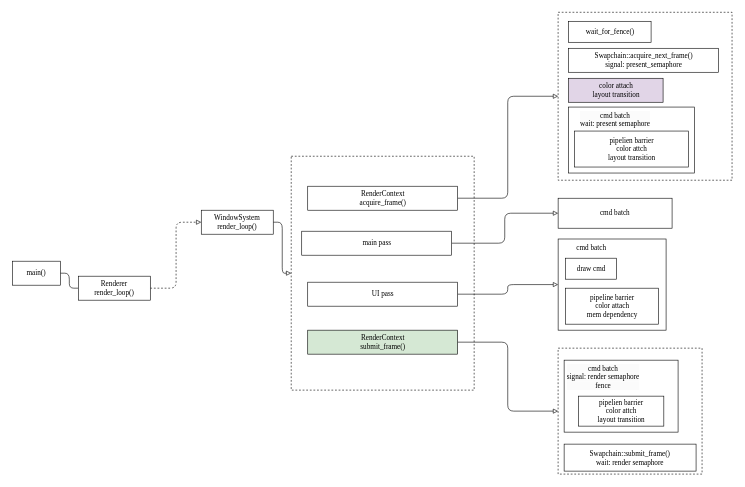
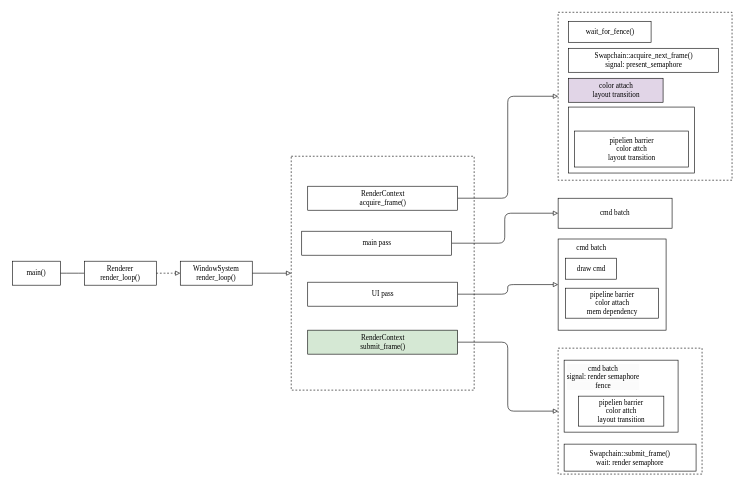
(630, 119) -> none
(237, 222) -> (216, 273)
(114, 288) -> (120, 273)
(612, 306) -> (612, 303)
